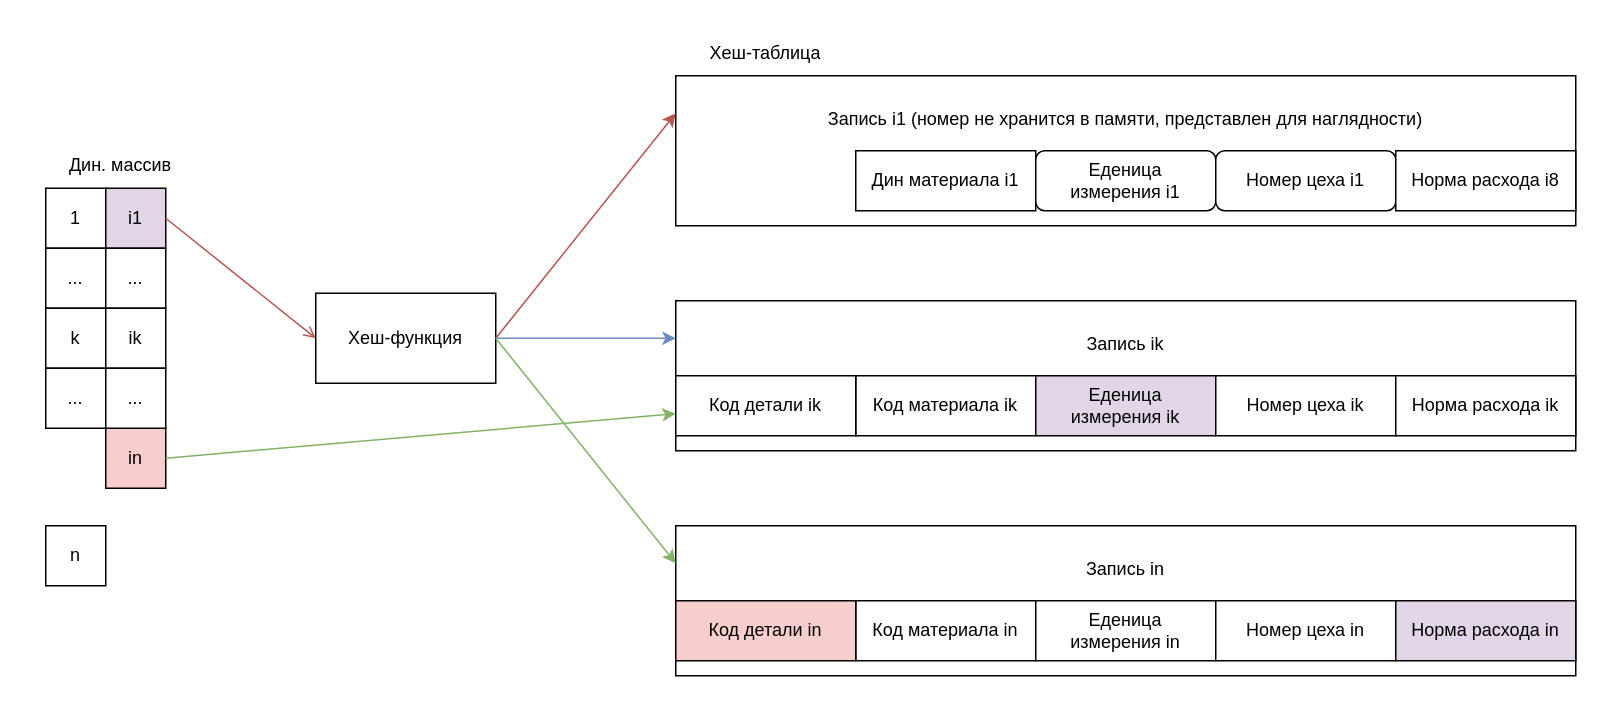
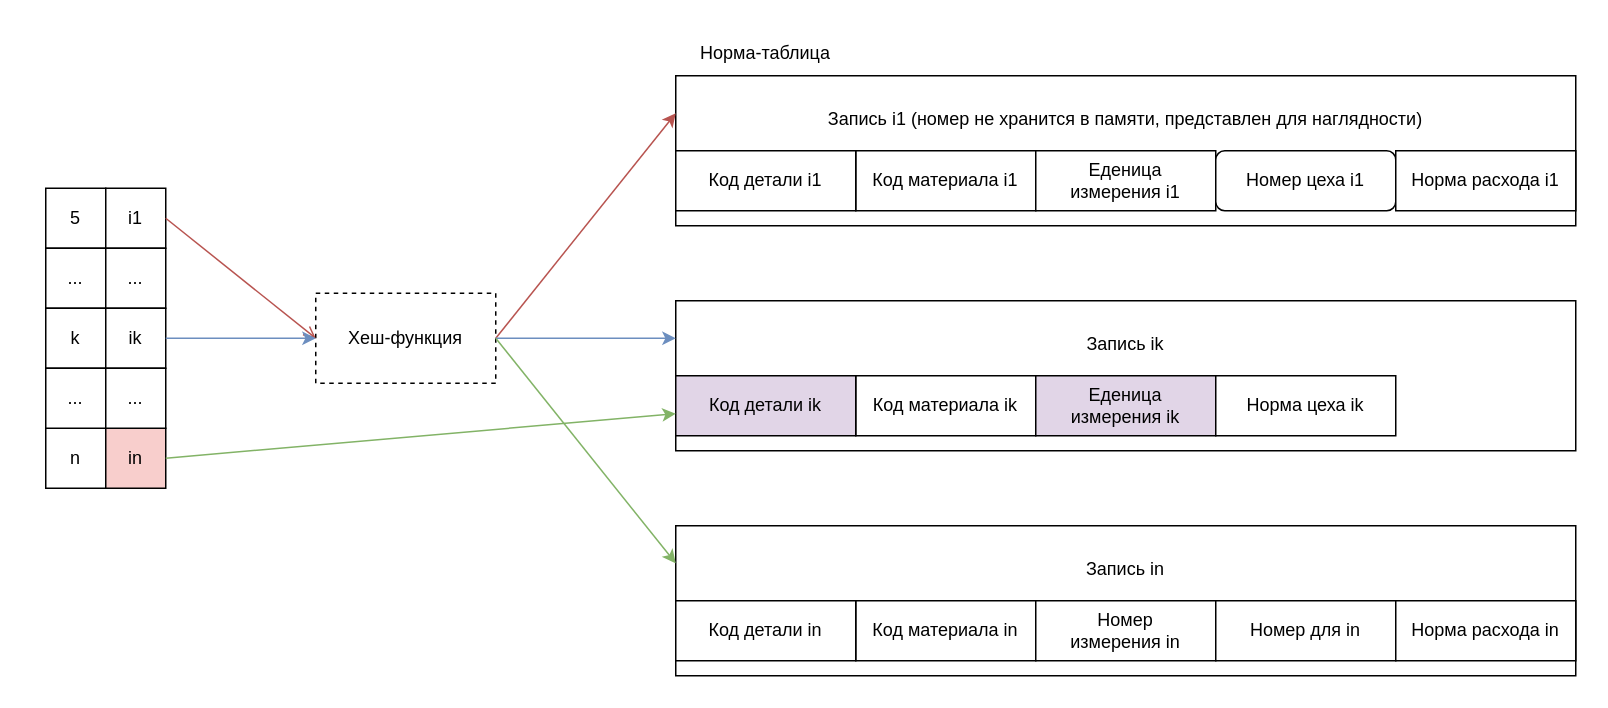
(766, 53) -> (766, 53)
(121, 166) -> none
none -> (766, 181)
(946, 181) -> (946, 181)
(1126, 181) -> (1126, 181)
(1486, 181) -> (1486, 181)
(76, 218) -> (76, 218)
(136, 218) -> (136, 218)
none -> (236, 338)
(406, 338) -> (406, 338)
(766, 406) -> (766, 406)
(1306, 406) -> (1306, 406)
(1486, 406) -> none
(76, 556) -> (76, 458)
(766, 631) -> (766, 631)
(1126, 631) -> (1126, 631)
(1306, 631) -> (1306, 631)
(1486, 631) -> (1486, 631)
